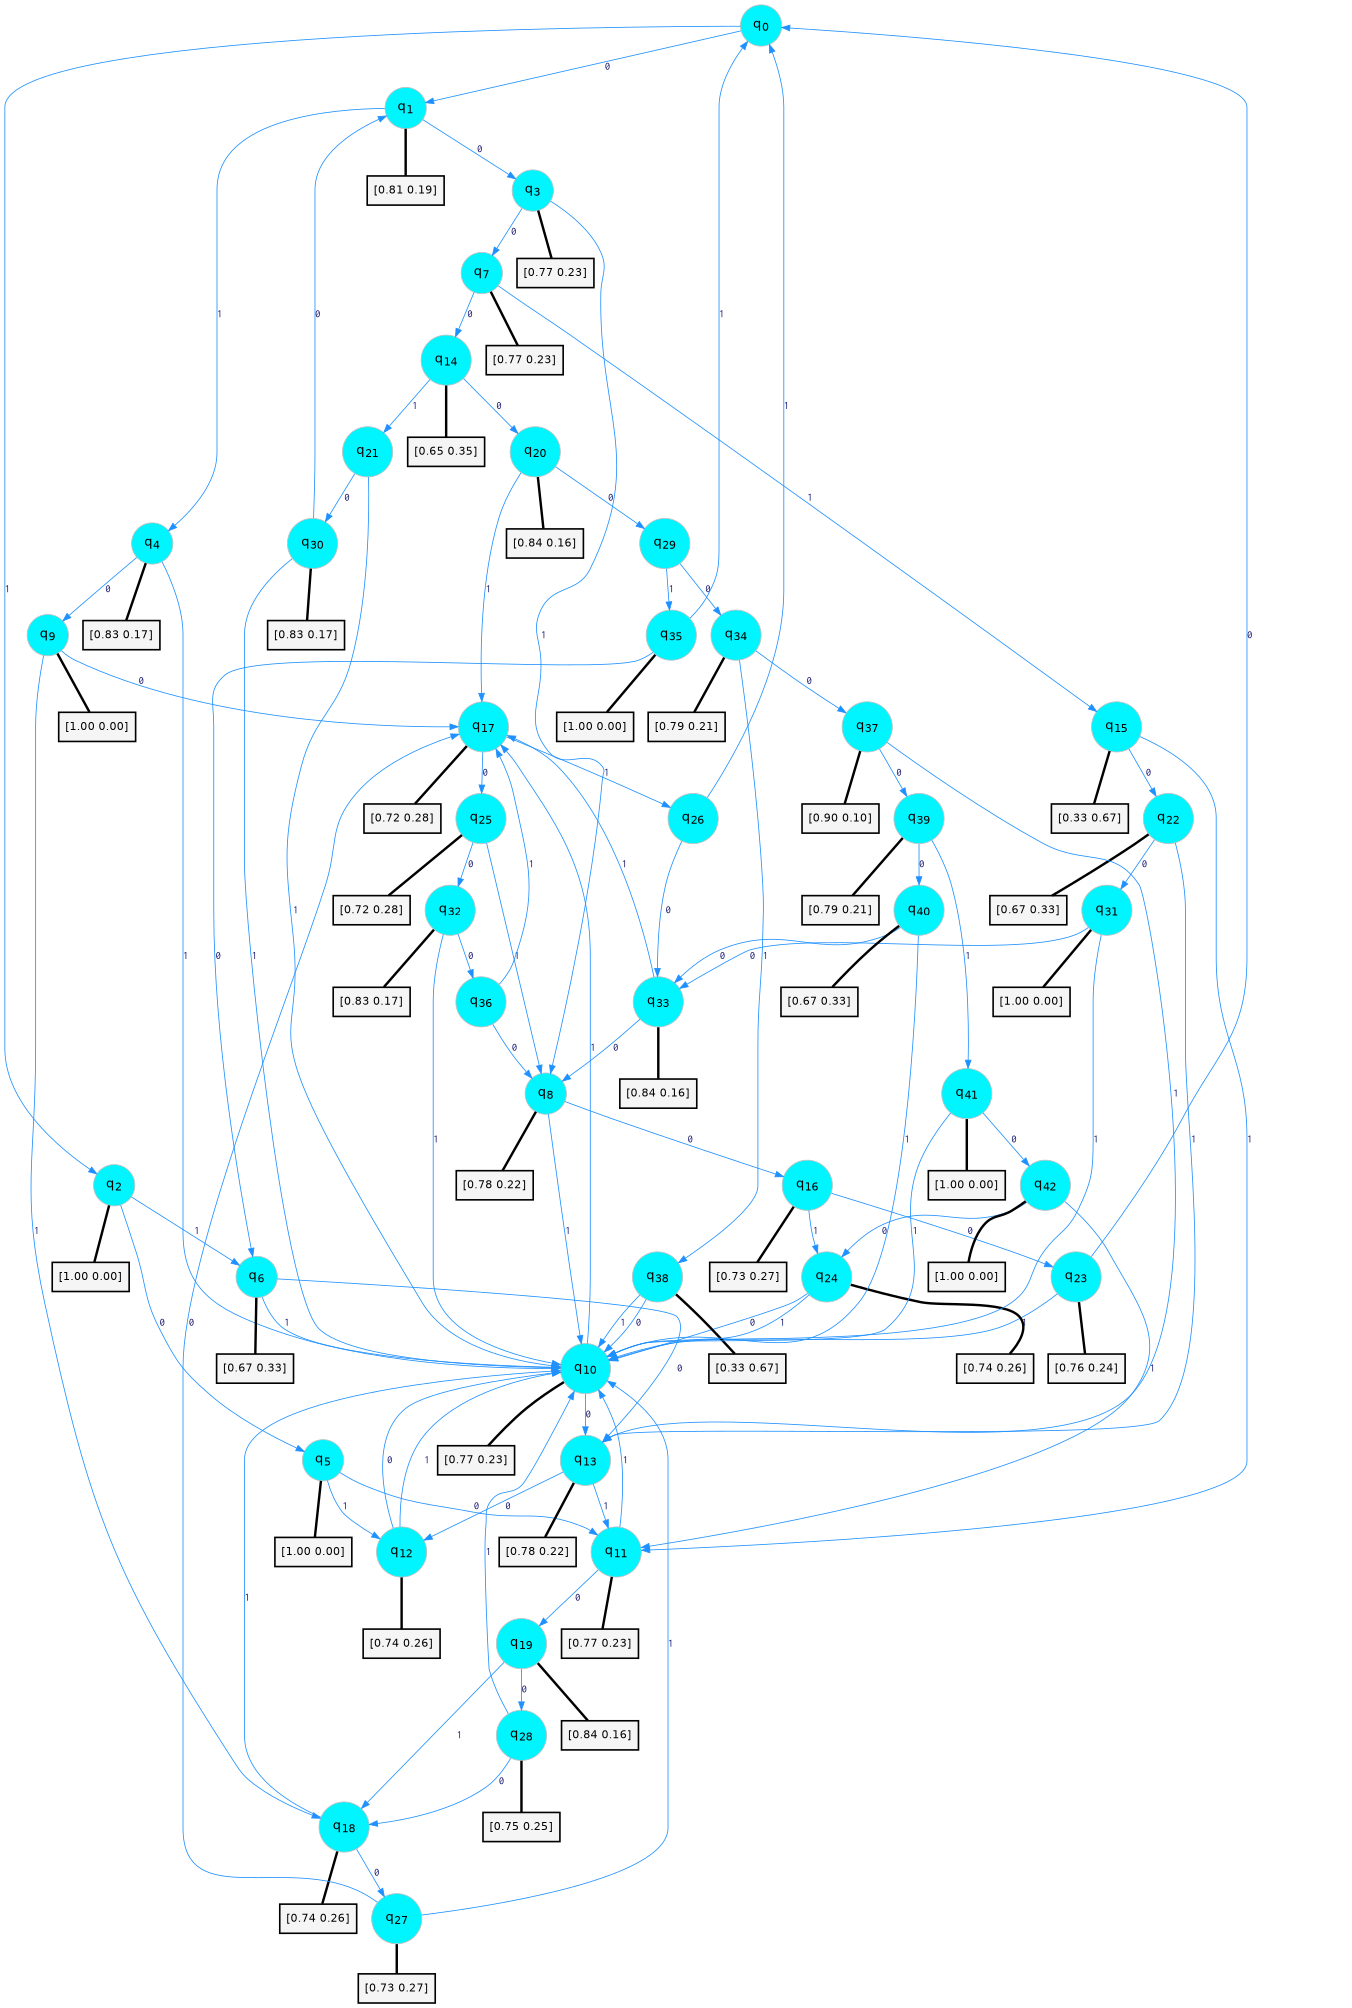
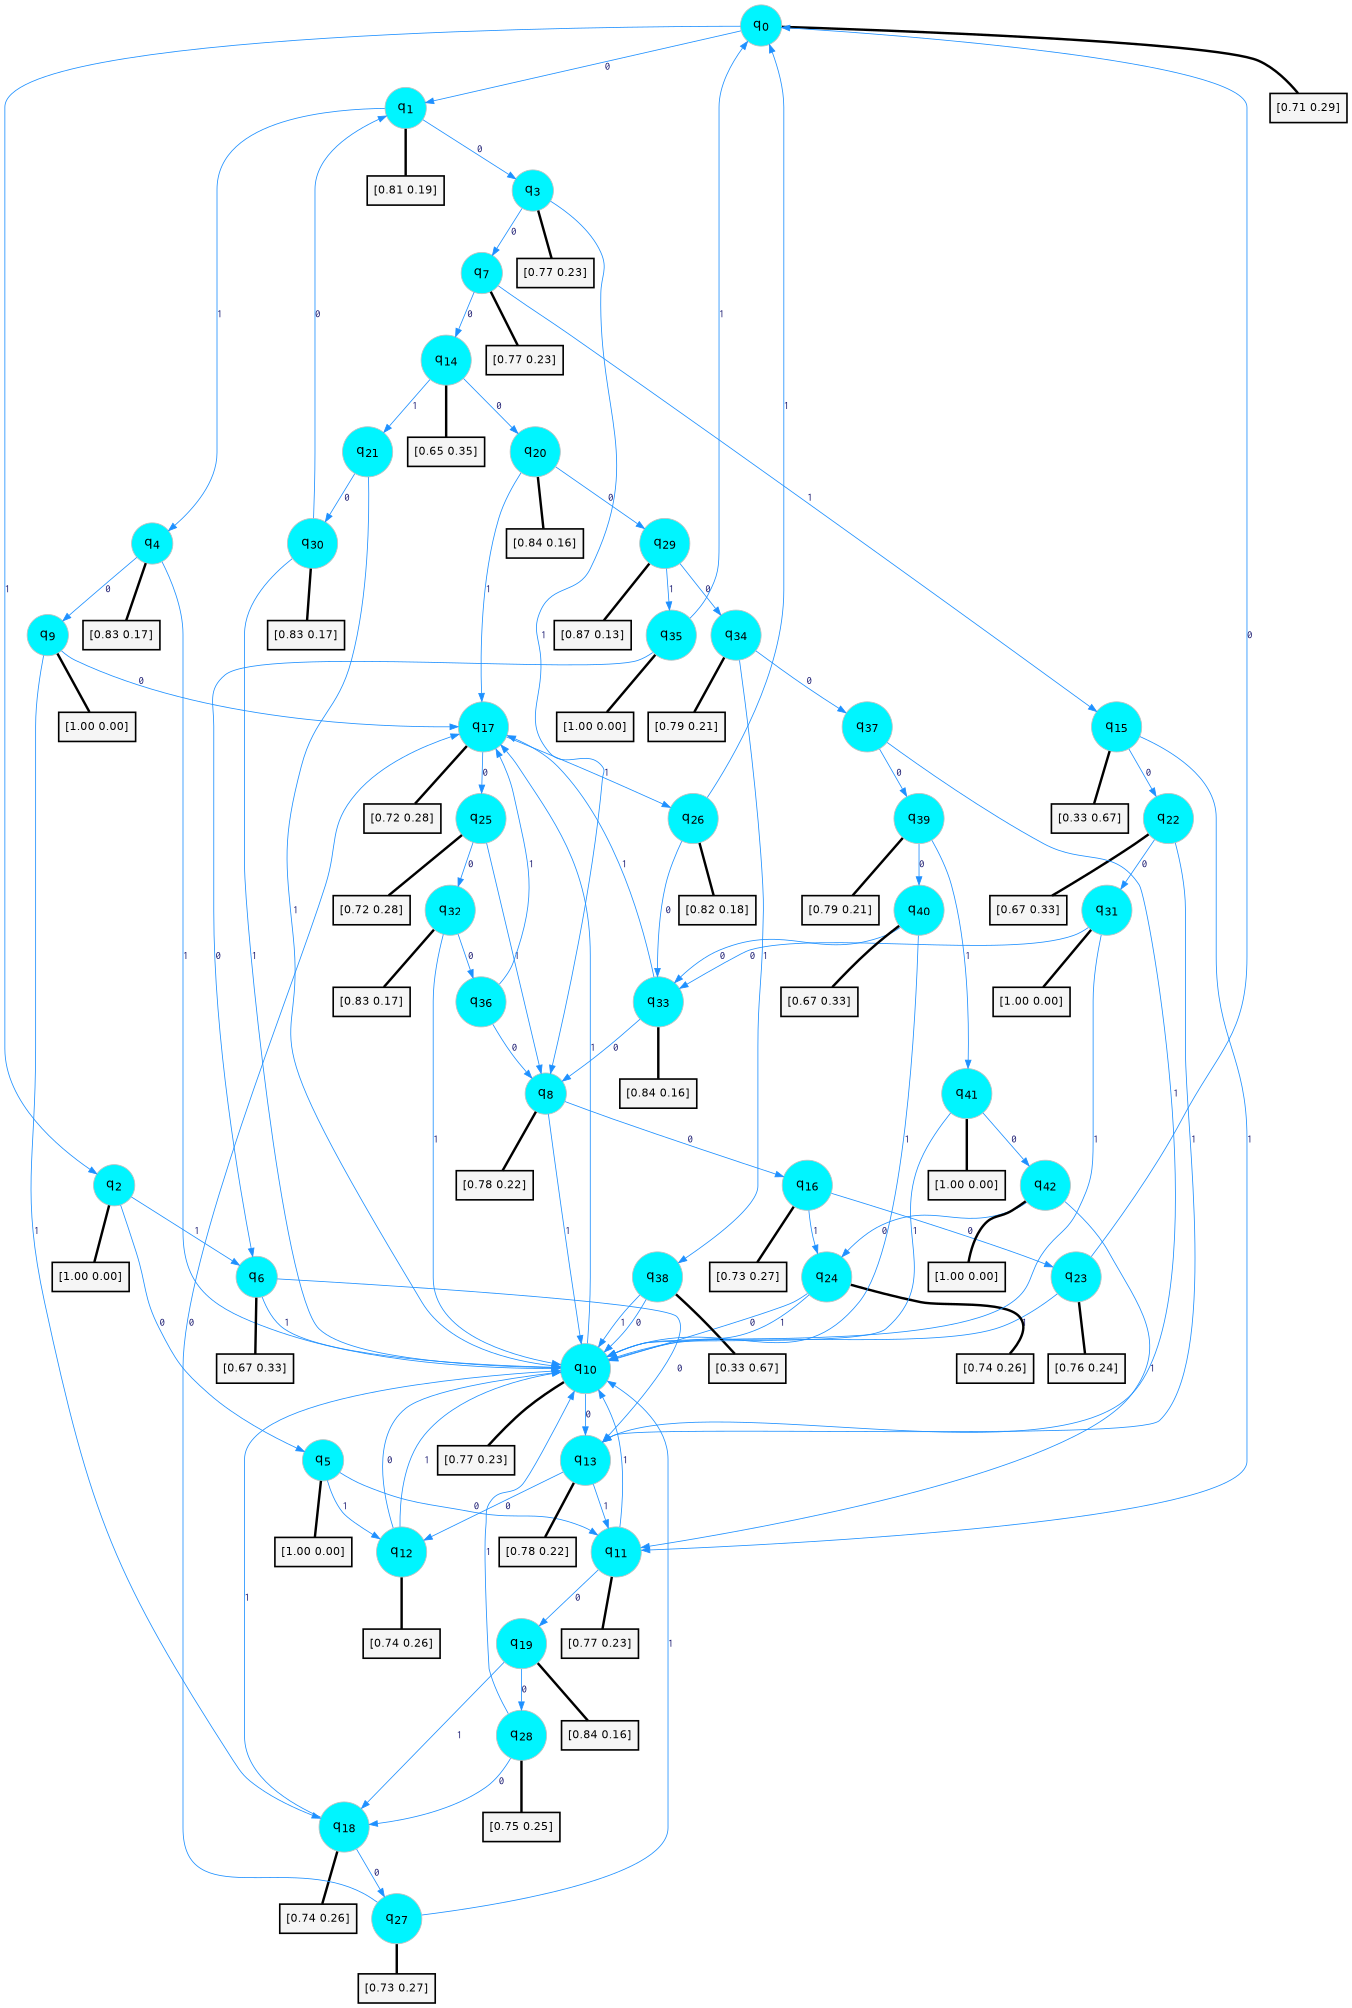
none -> (1309, 108)
none -> (593, 635)
(840, 819) -> none
none -> (717, 910)
